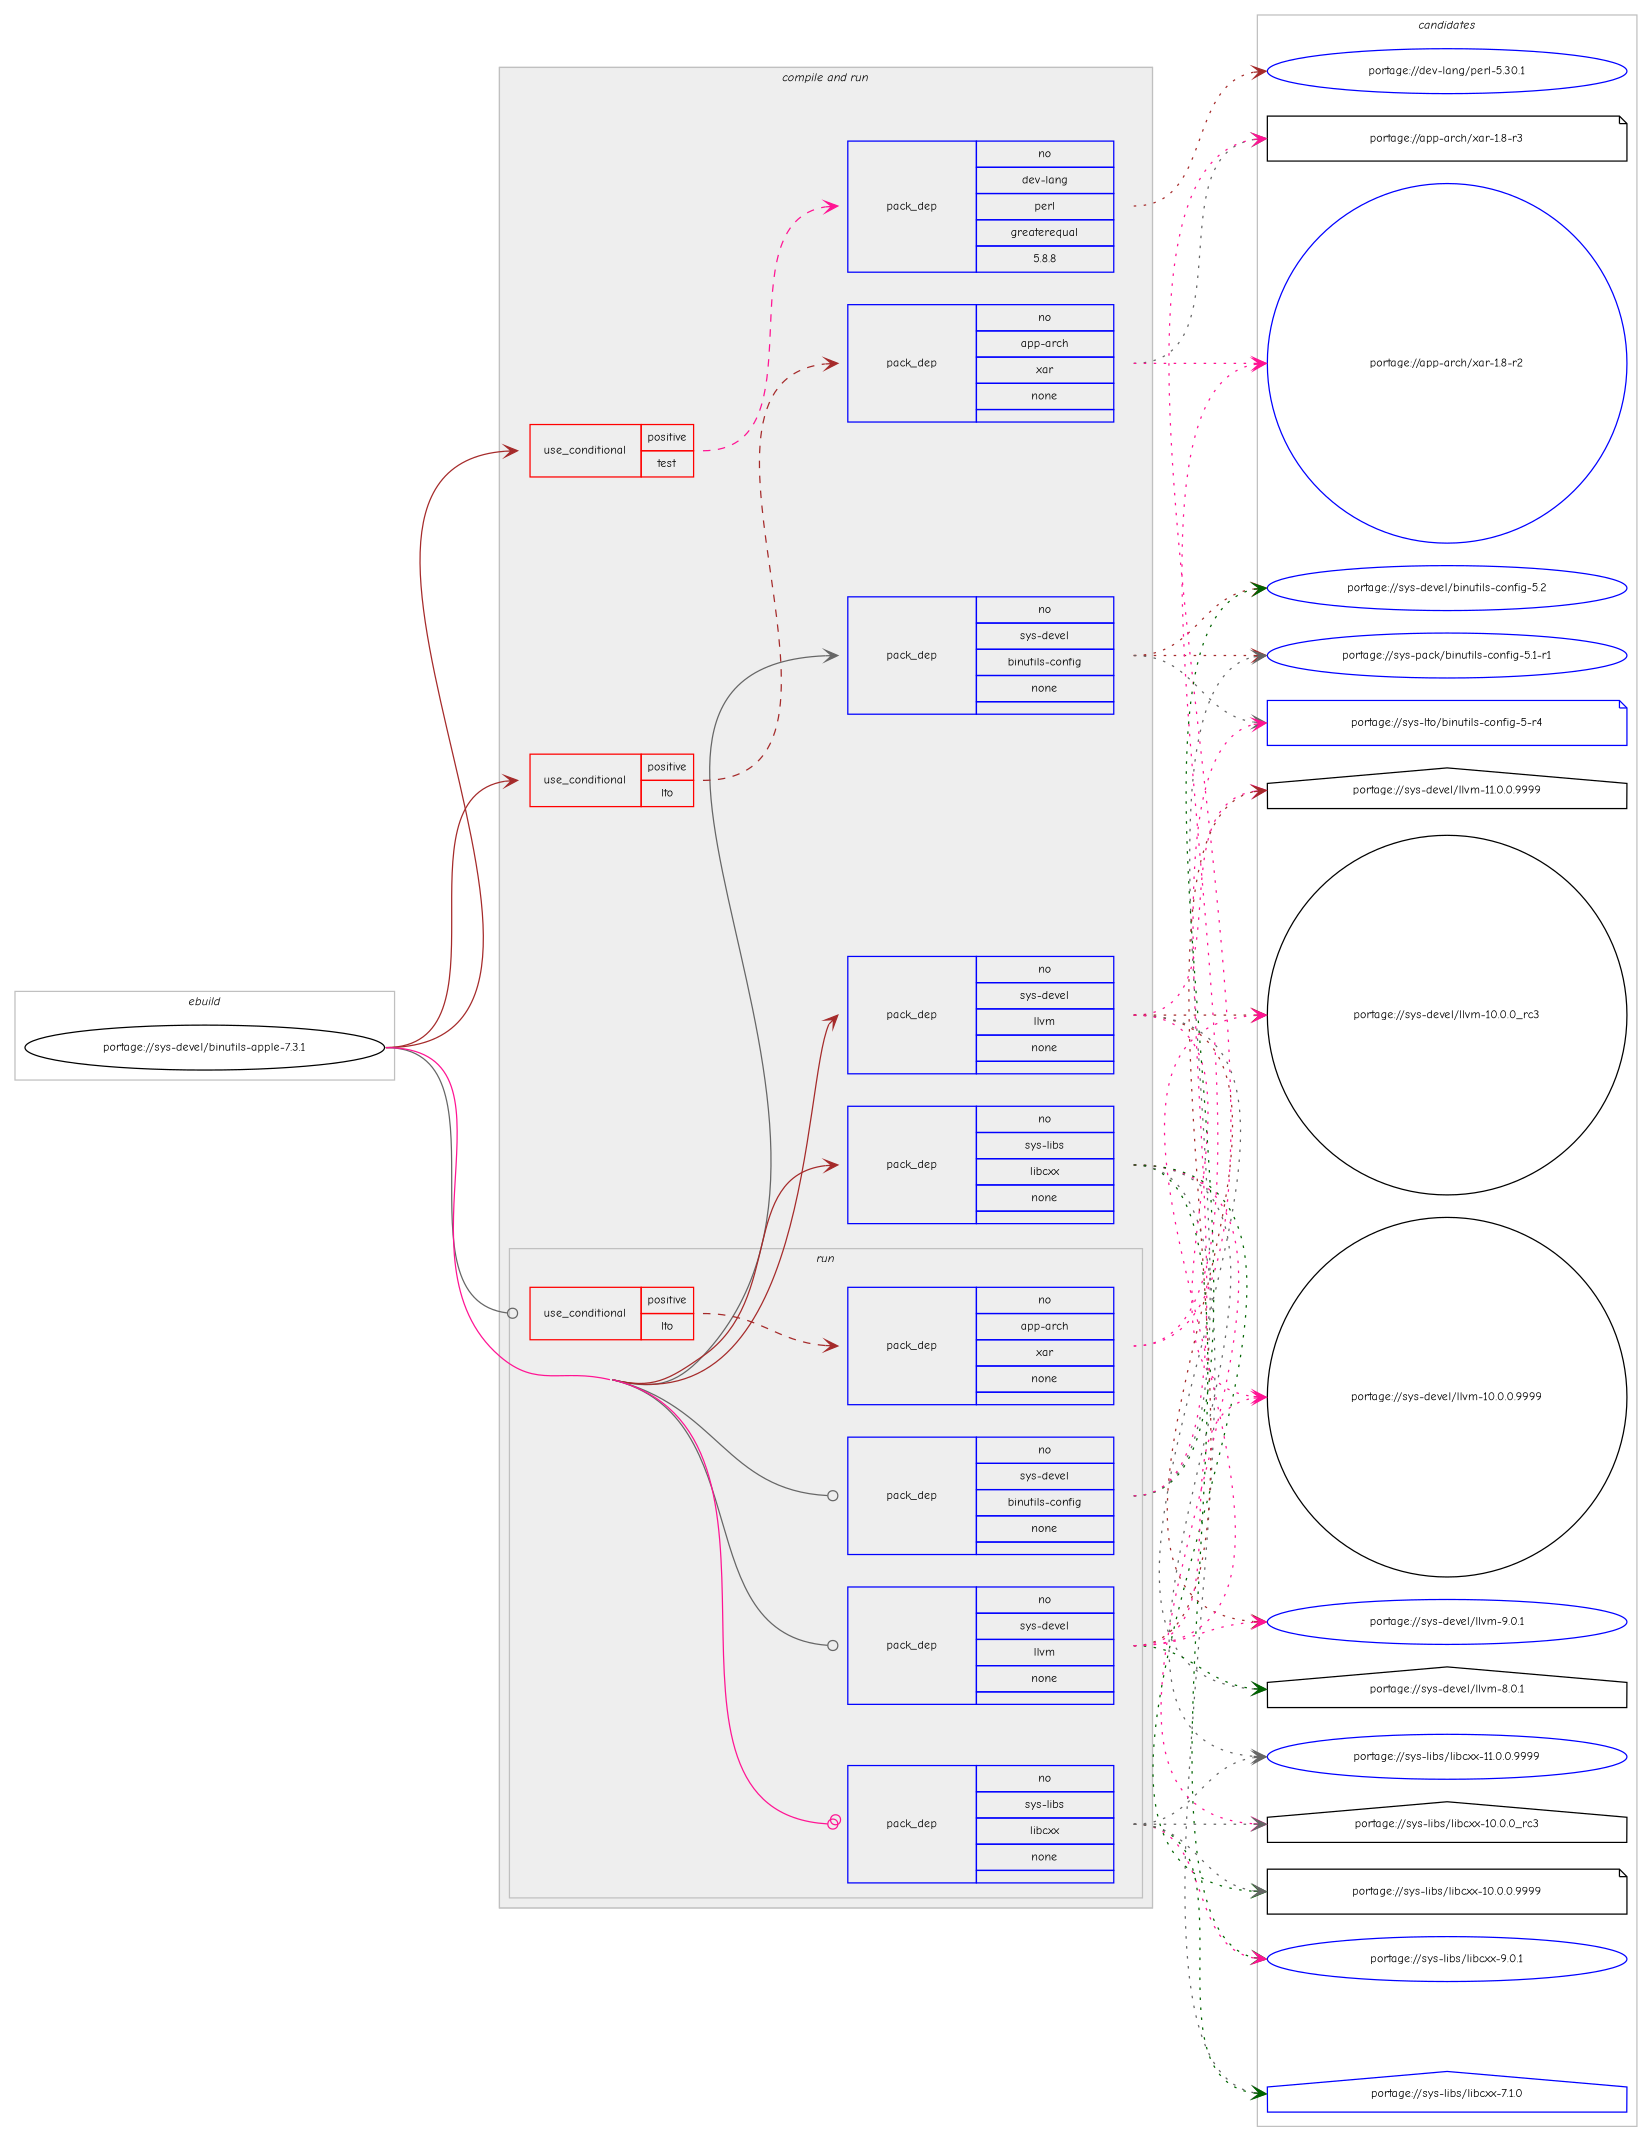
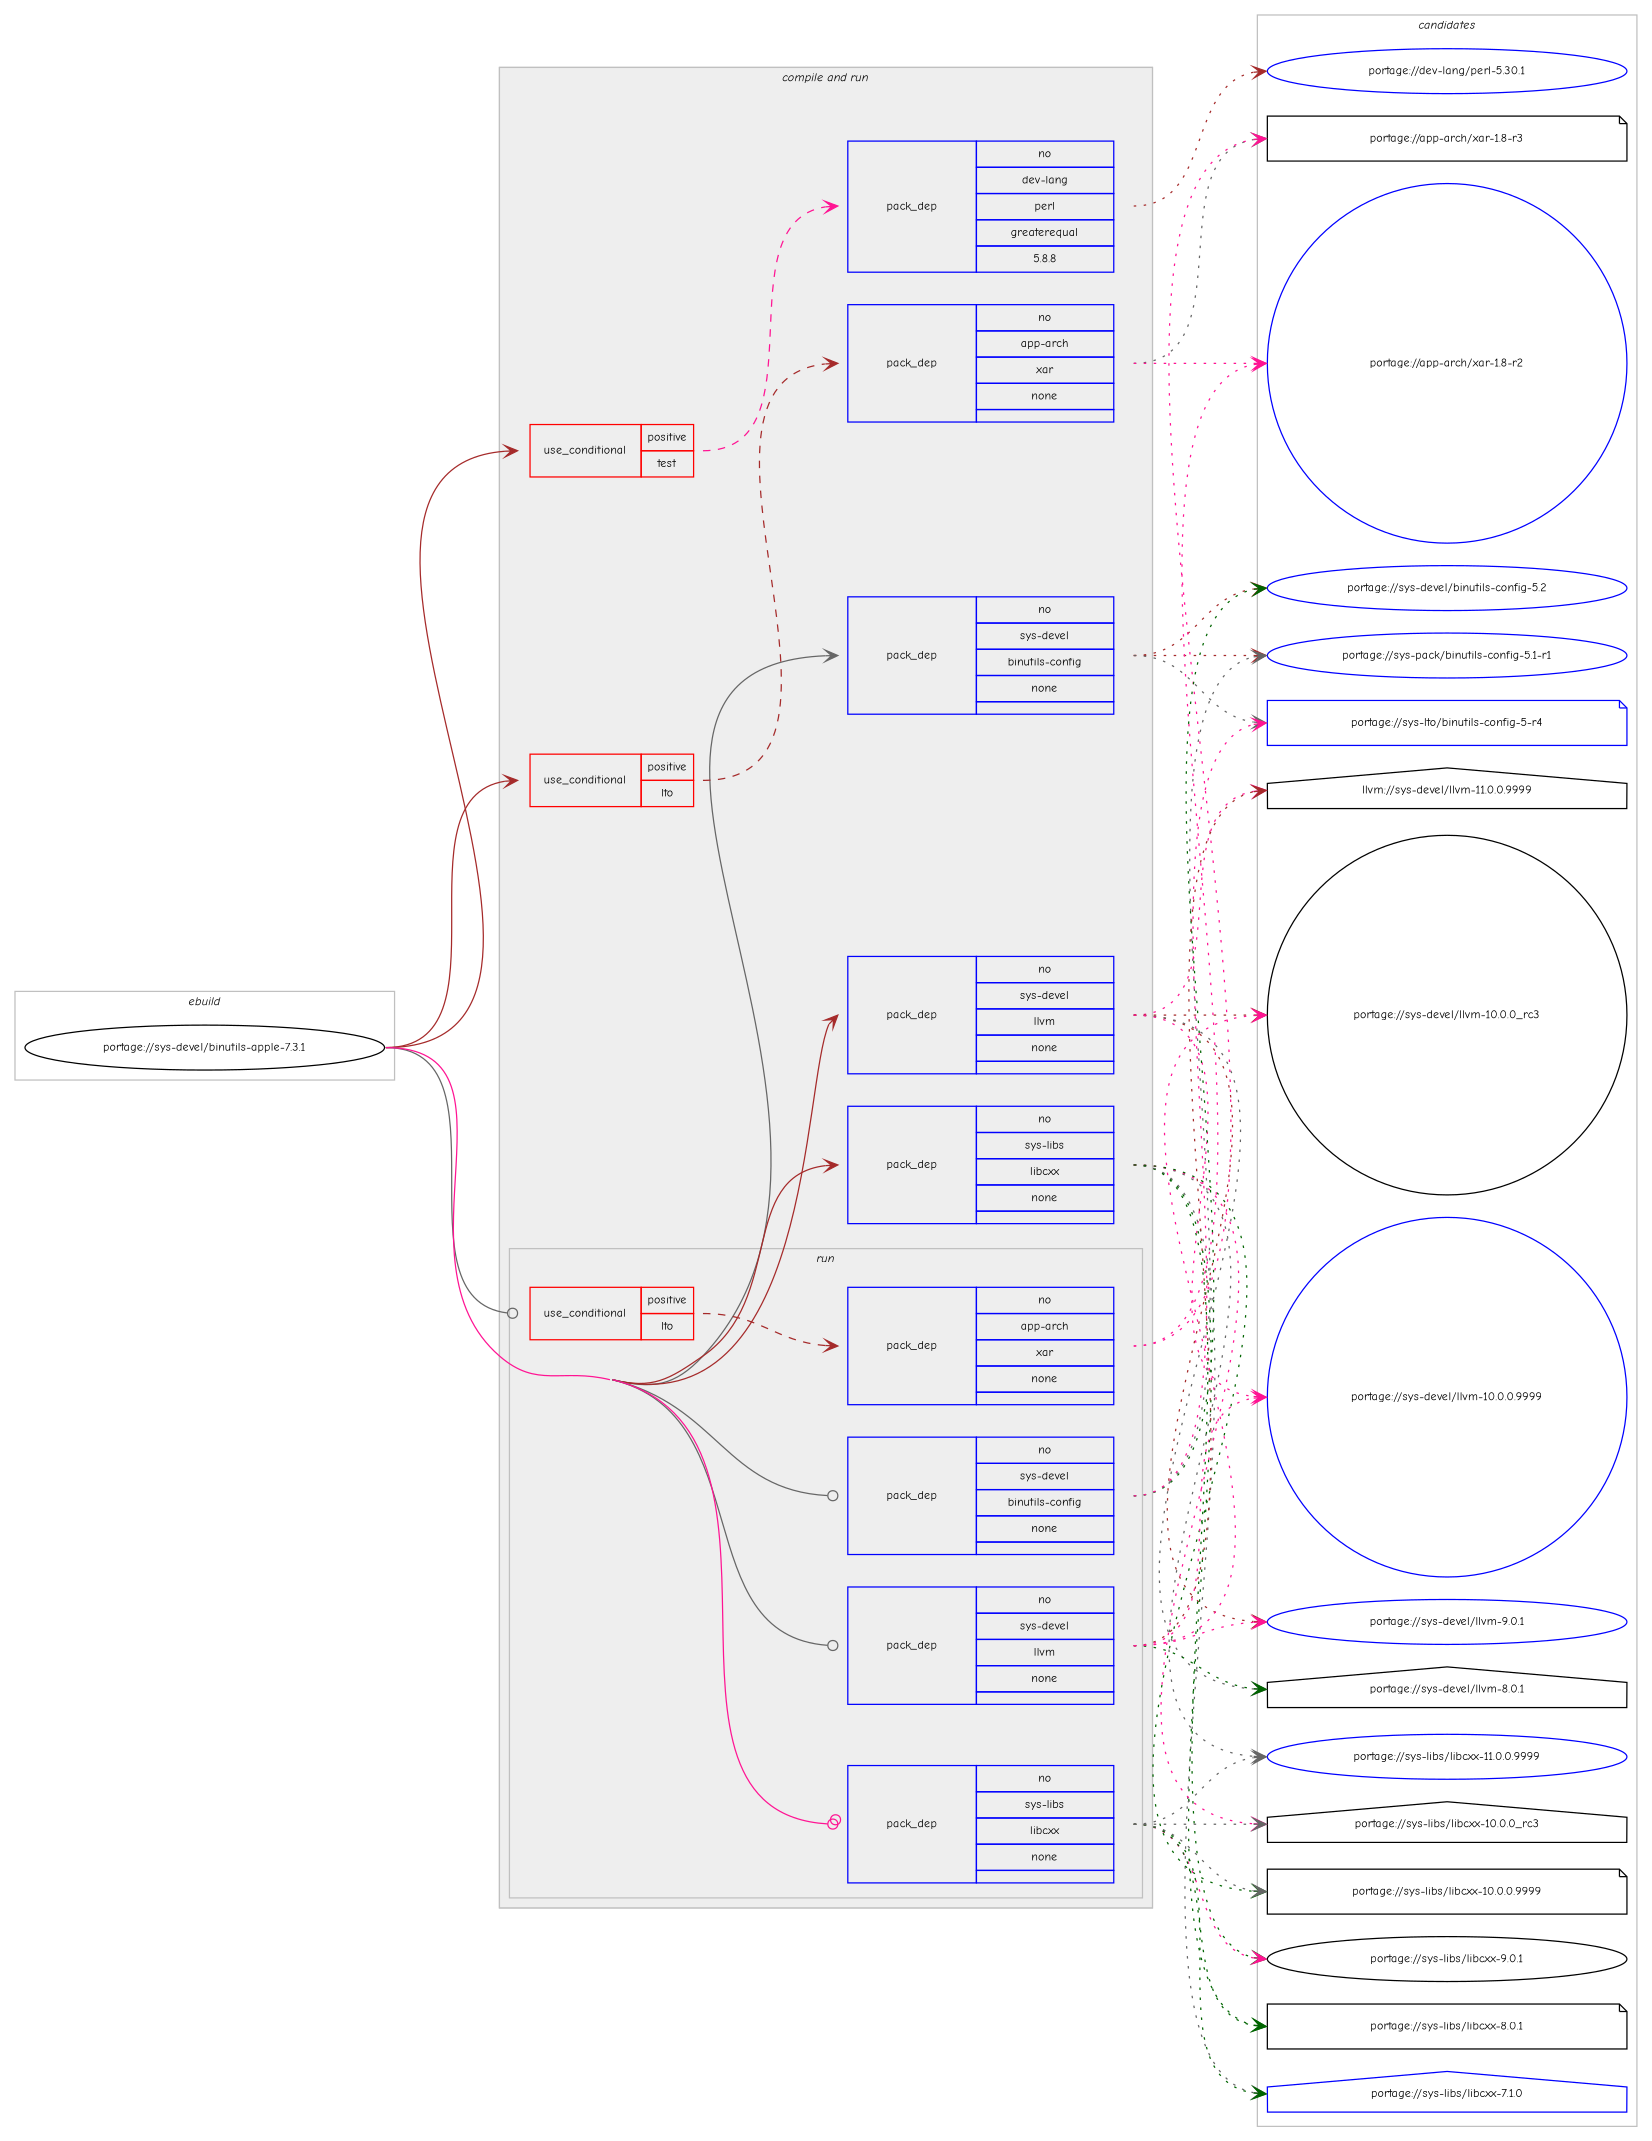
(1447, 790) -> (1447, 790)
(1447, 1397) -> (1447, 1397)
(1447, 1959) -> (1447, 1959)
none -> (1447, 2026)
